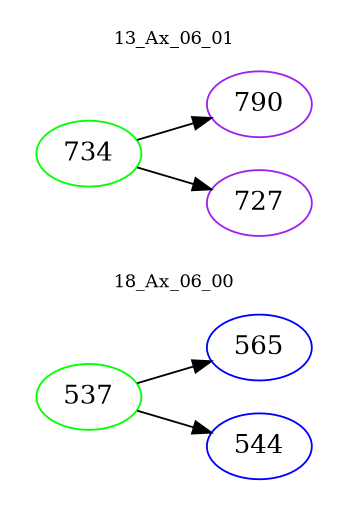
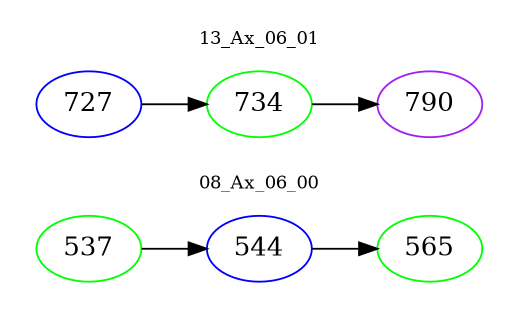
(165, 176) -> (165, 104)
(259, 203) -> (89, 104)
(174, 283) -> (259, 184)
(259, 348) -> (430, 249)
(165, 375) -> (335, 249)
